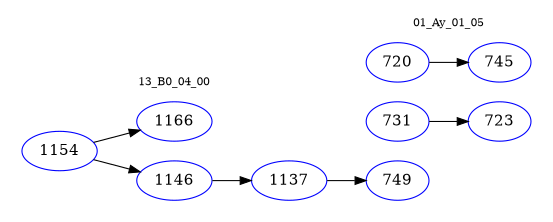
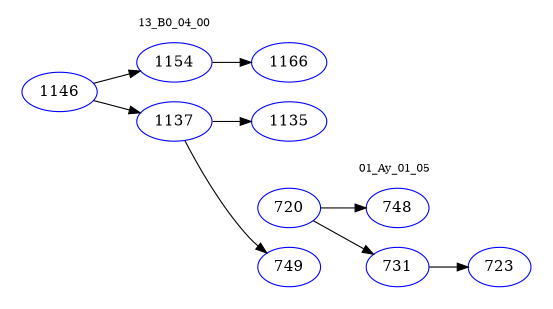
(500, 62) -> (398, 208)
none -> (289, 121)
(112, 164) -> (112, 79)
none -> (339, 235)
